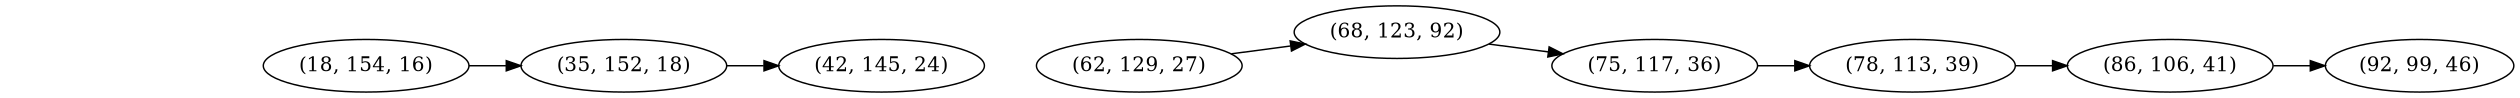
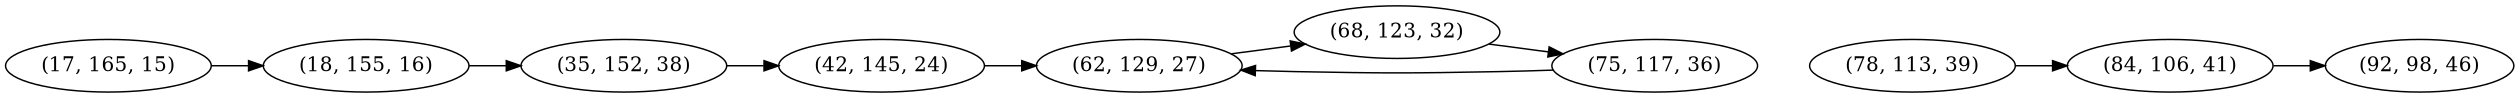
(1397, 32) -> (1397, 32)
none -> (108, 66)
(366, 66) -> (366, 66)
(624, 66) -> (624, 66)
none -> (1003, 66)
(1776, 66) -> (1404, 73)
(2170, 66) -> (2170, 66)
(2420, 66) -> (2420, 66)
